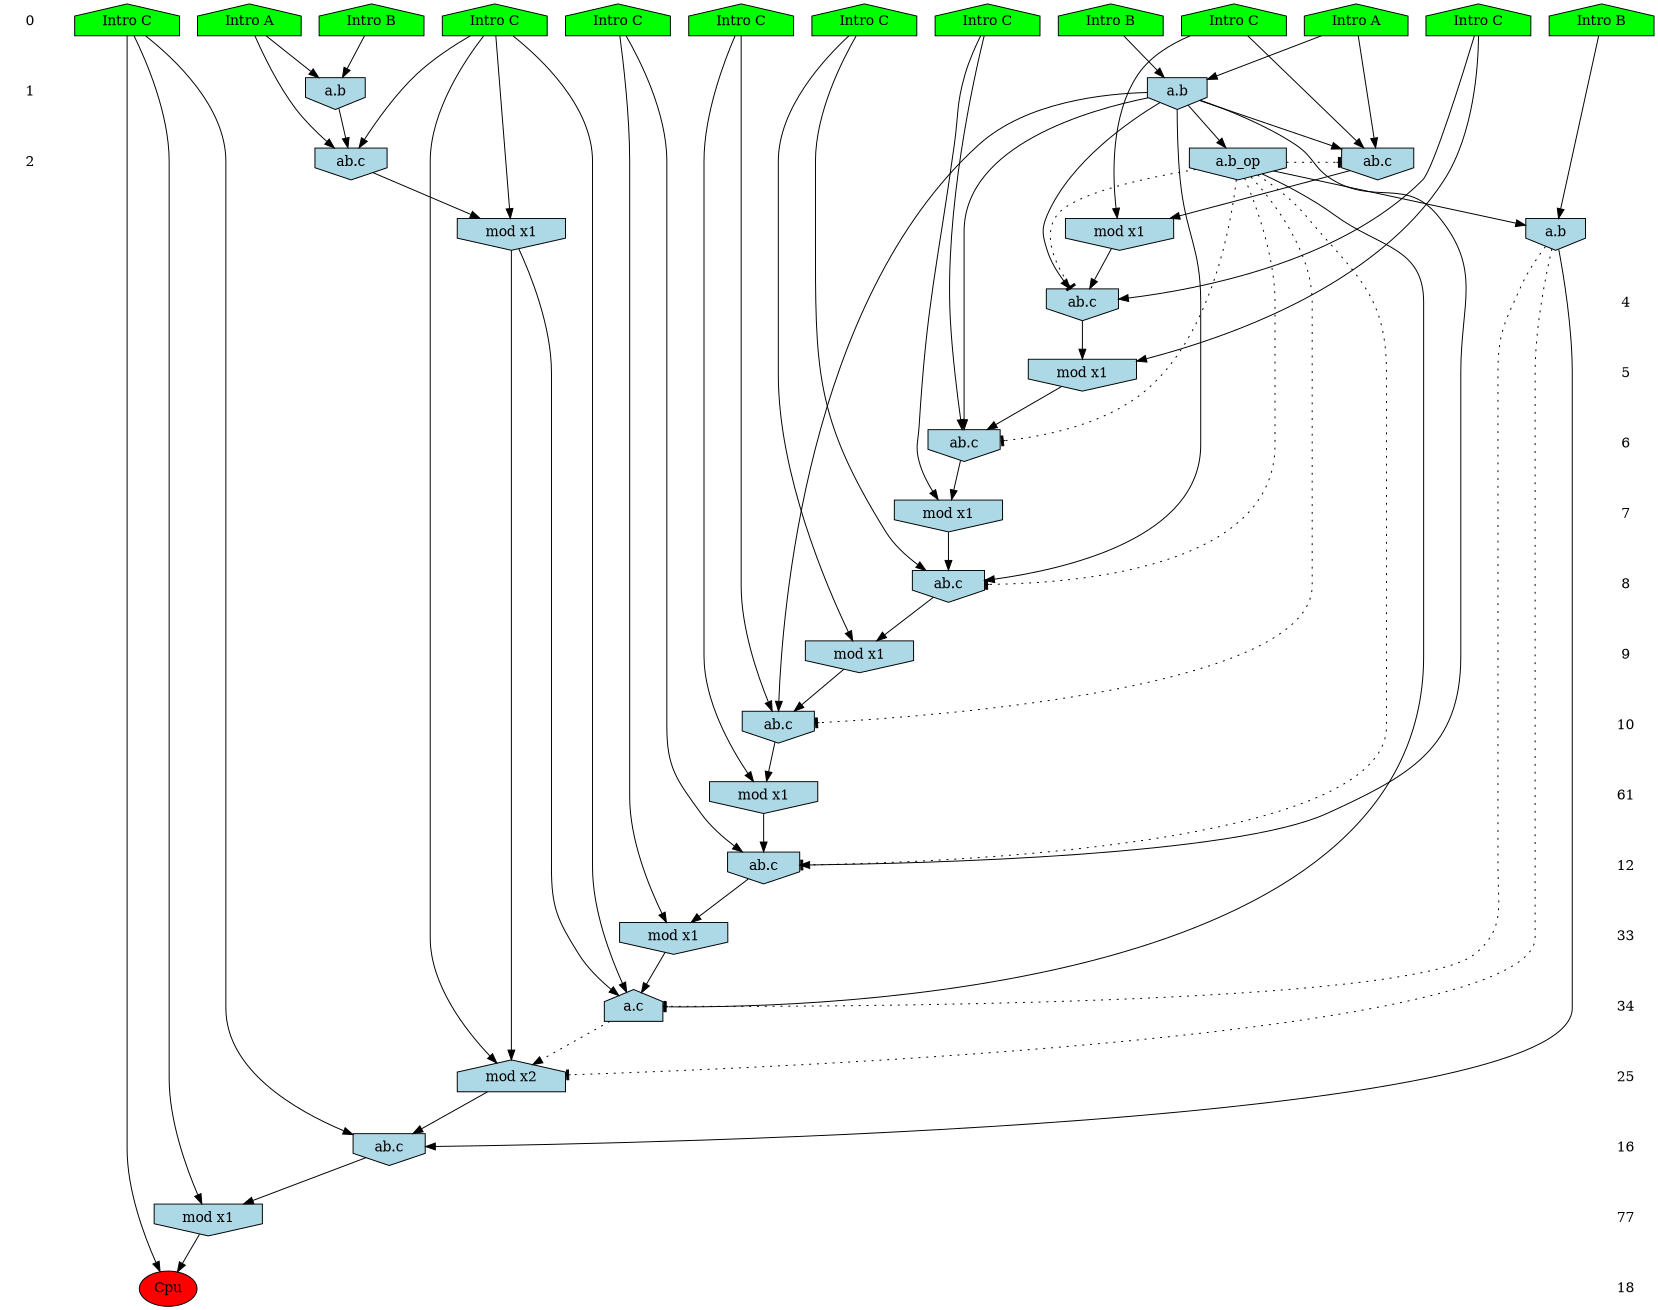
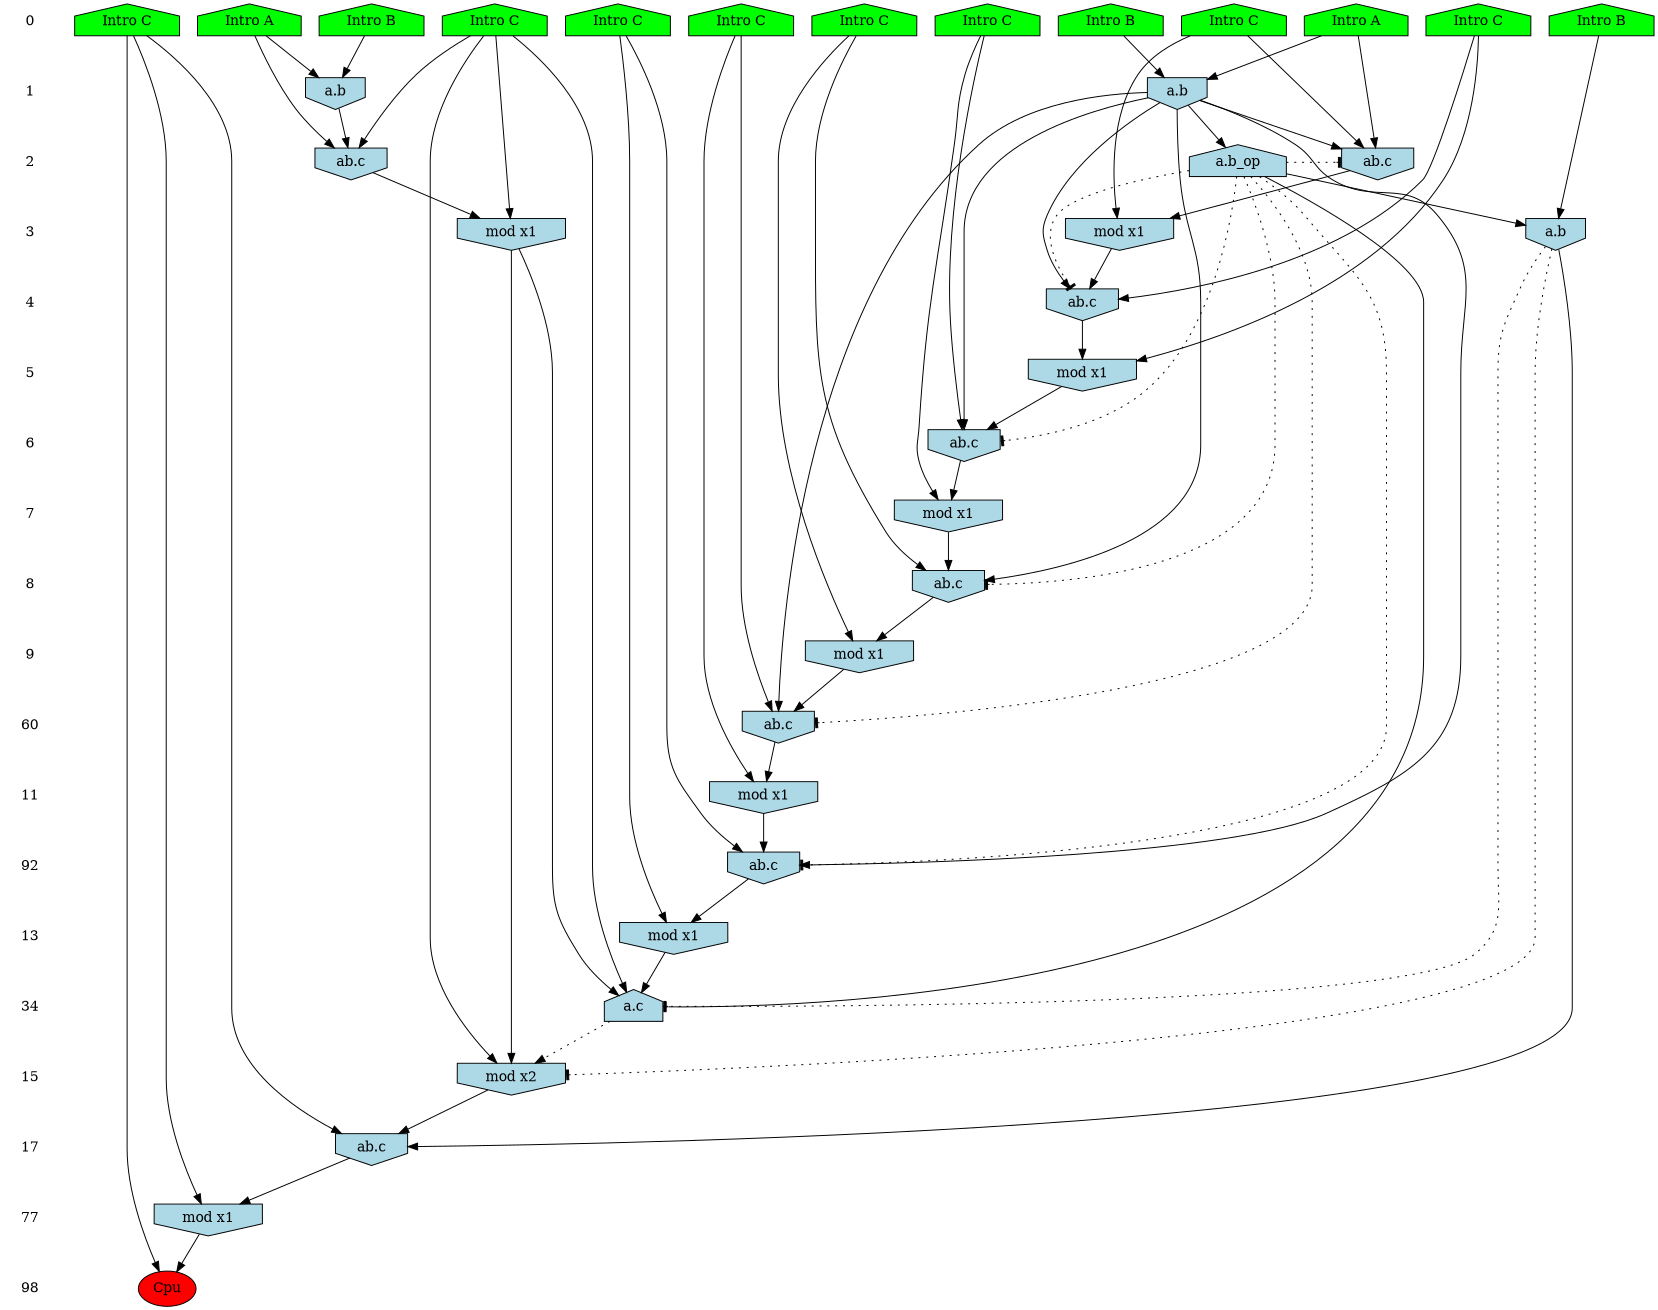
(1238, 162) -> (1238, 162)
none -> (30, 233)
(1626, 726) -> (30, 726)
(1626, 796) -> (30, 796)
(1626, 866) -> (30, 866)
(1626, 937) -> (30, 937)
(511, 1078) -> (511, 1078)
(1626, 1078) -> (30, 1078)
(1626, 1148) -> (30, 1148)
(1626, 1289) -> (30, 1289)
